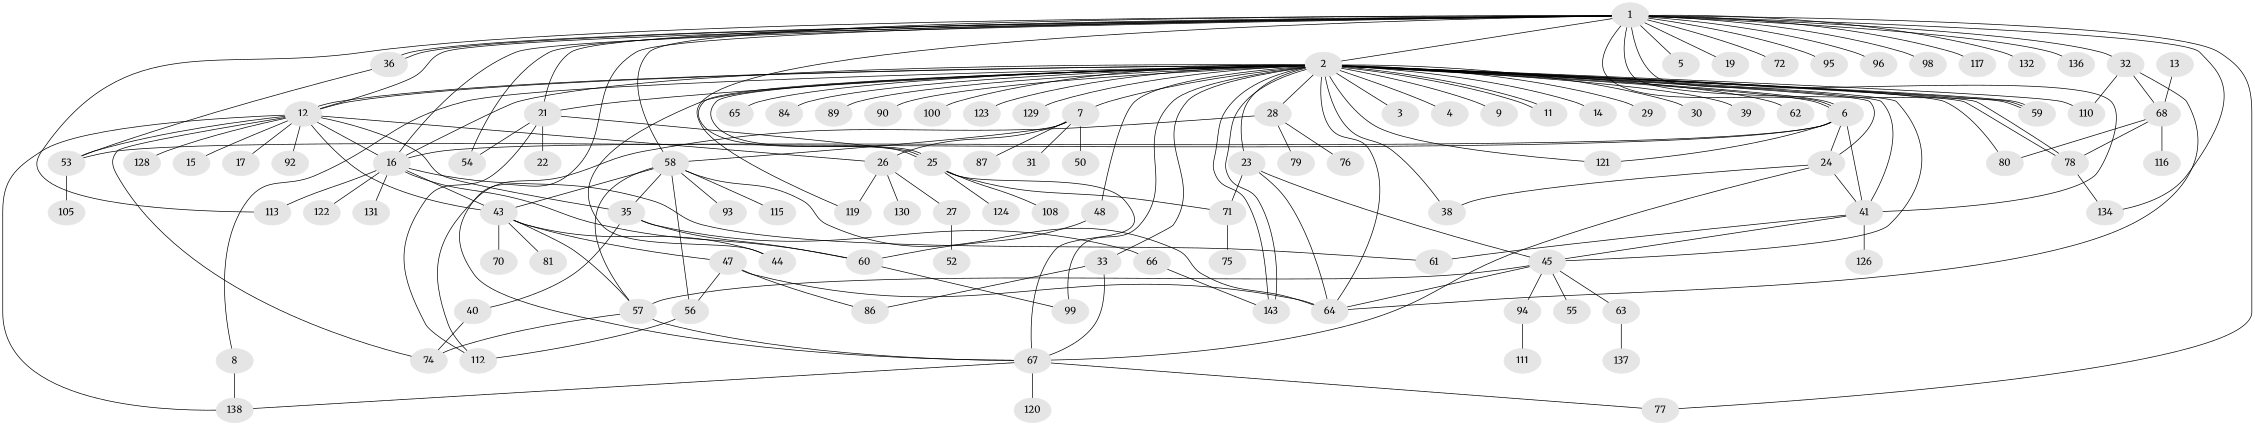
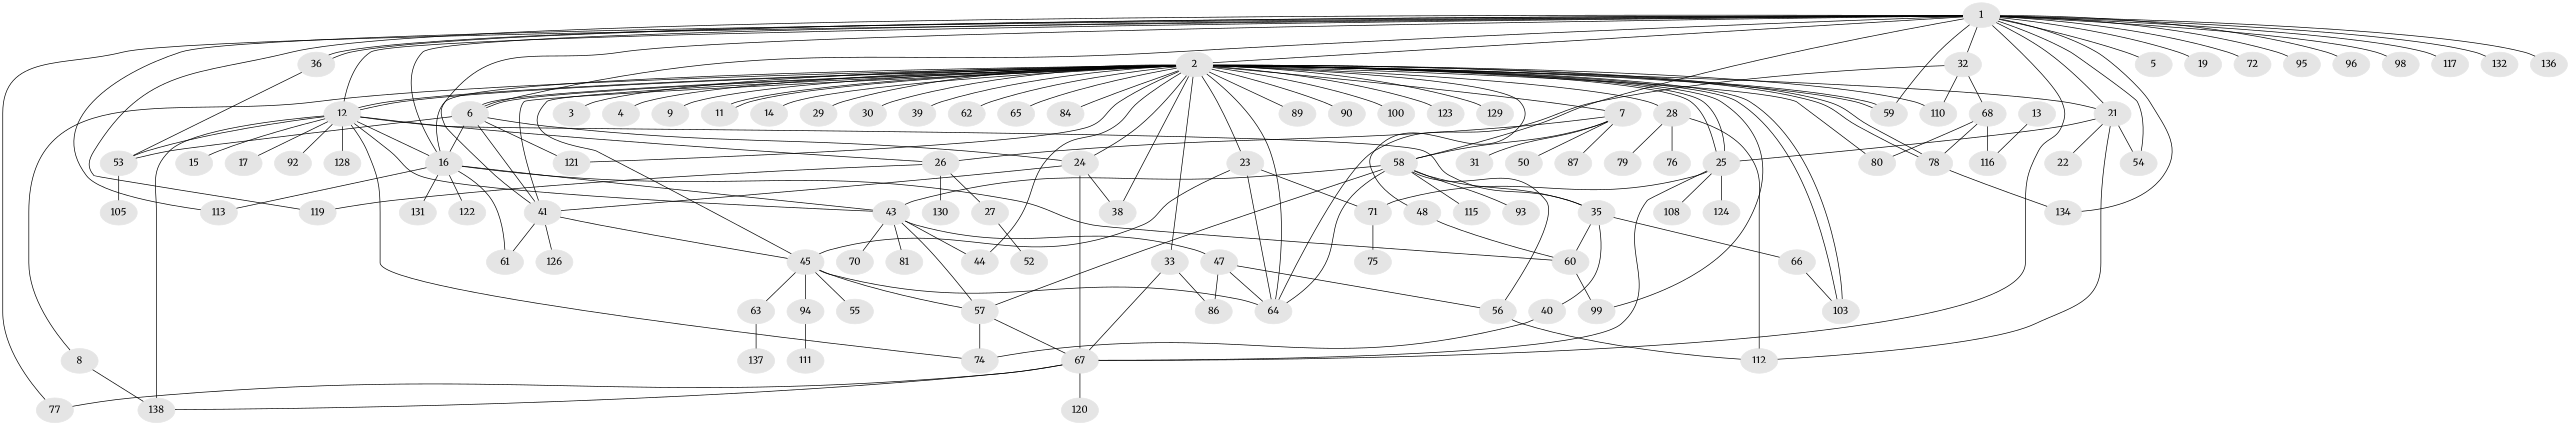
(2167, 93) -> (2012, 139)
(1271, 311) -> (1841, 311)
